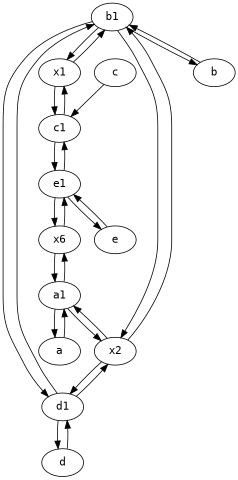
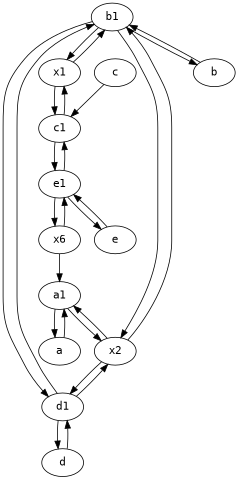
(65, 271) -> none
